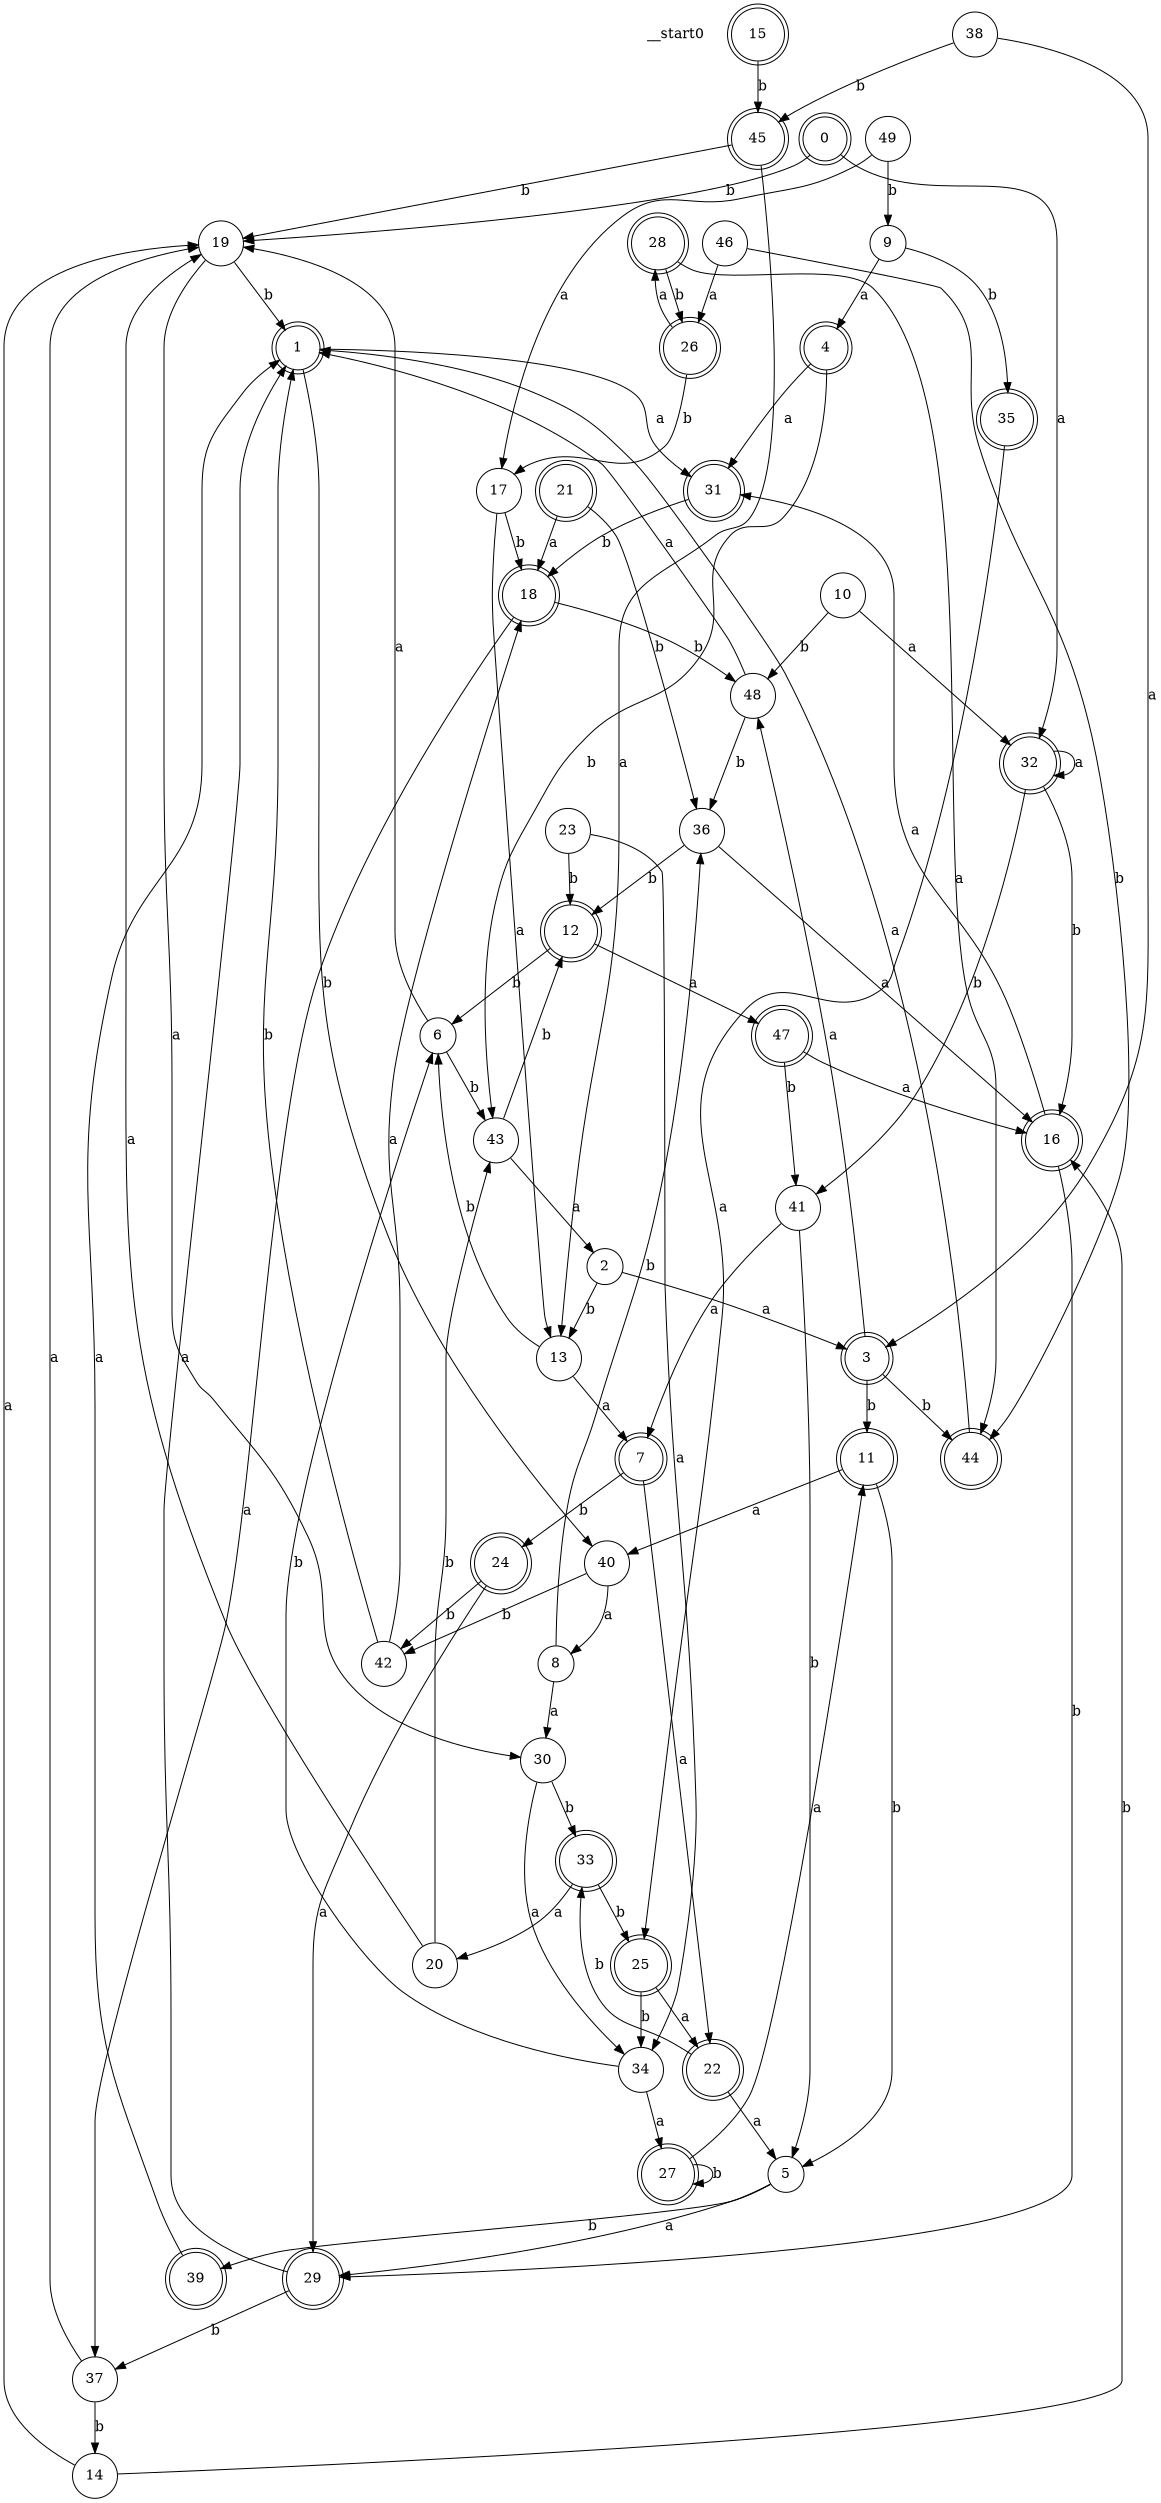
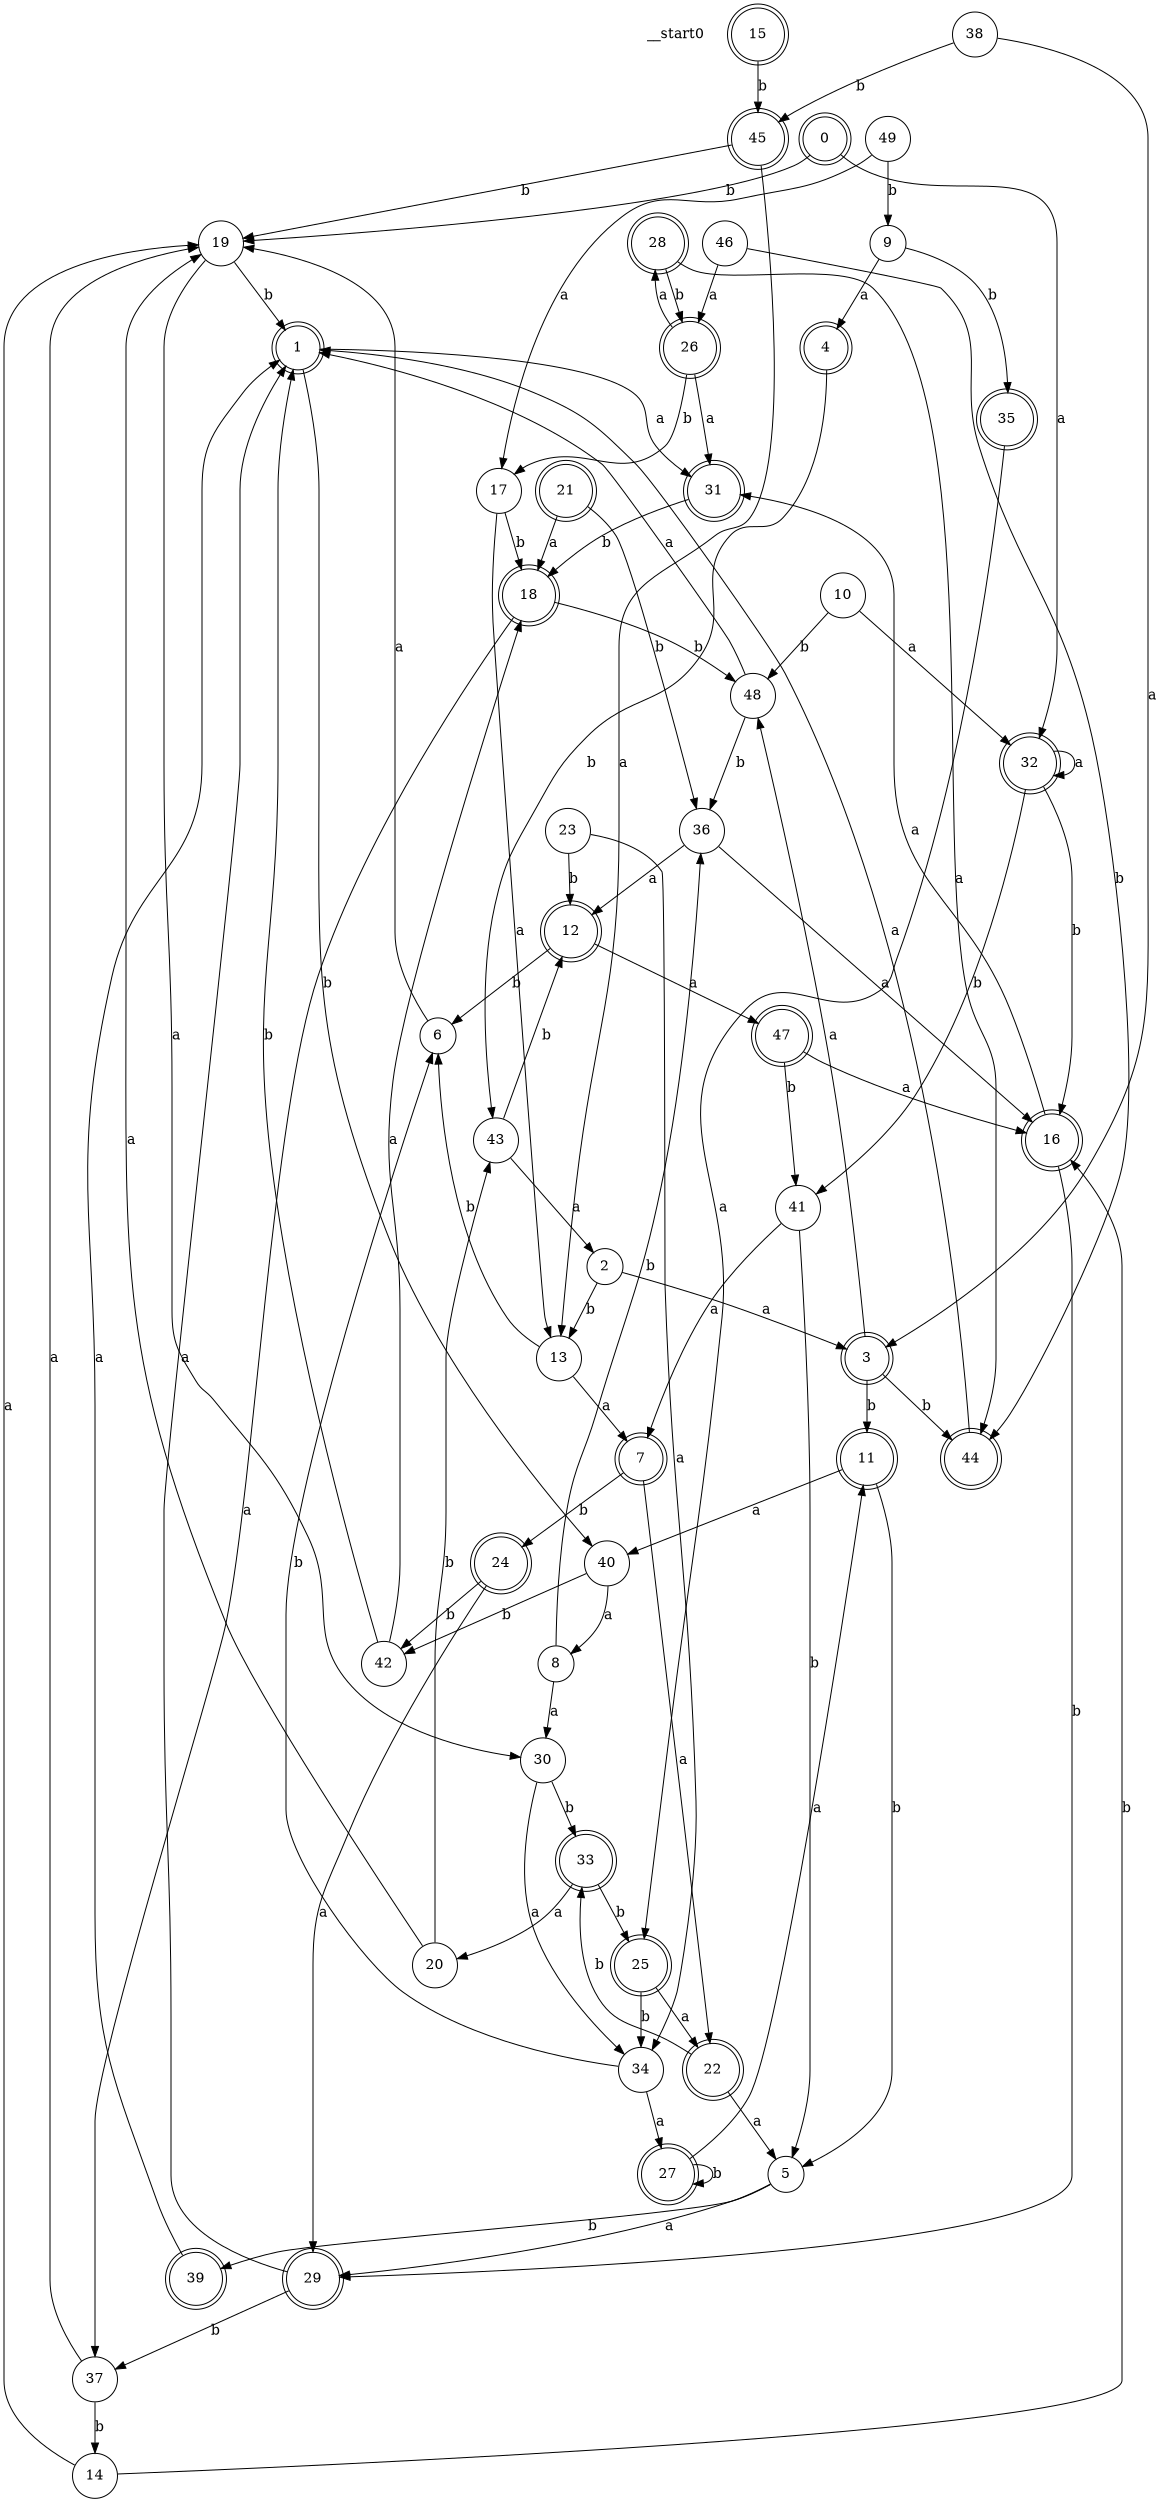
(766, 415) -> (702, 414)
(653, 879) -> (653, 879)
(463, 1082) -> none
